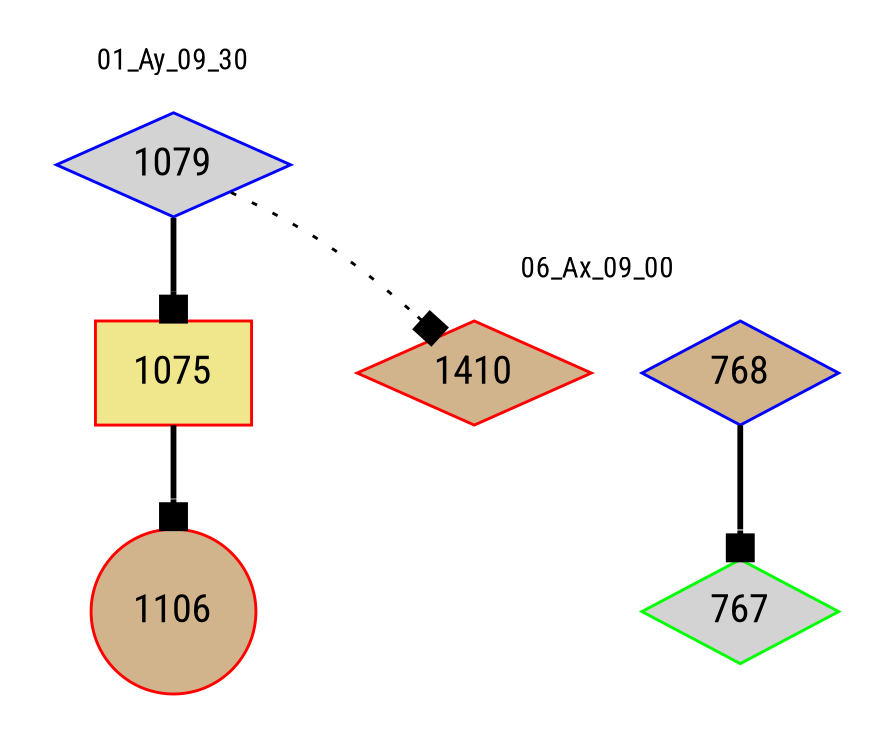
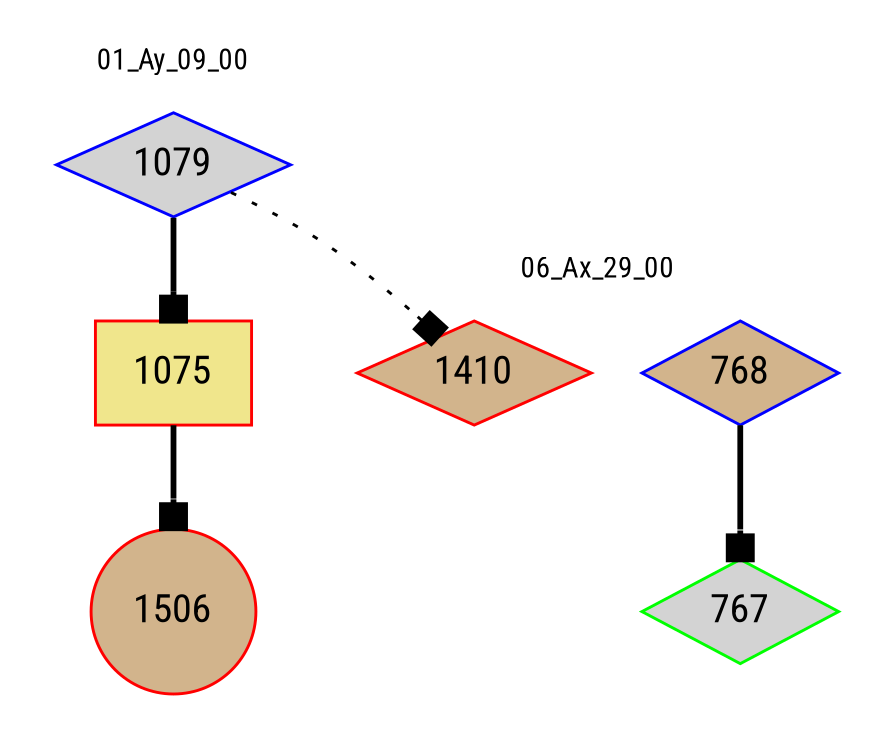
(174, 62) -> (174, 62)
(599, 270) -> (599, 270)
(174, 612) -> (174, 612)
